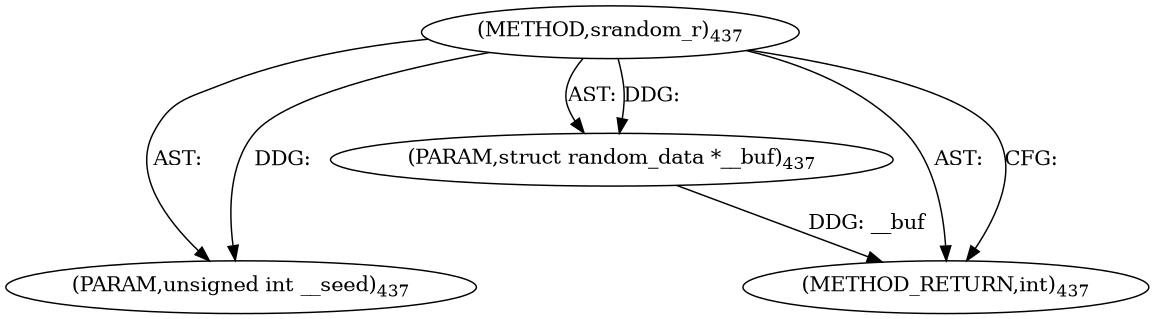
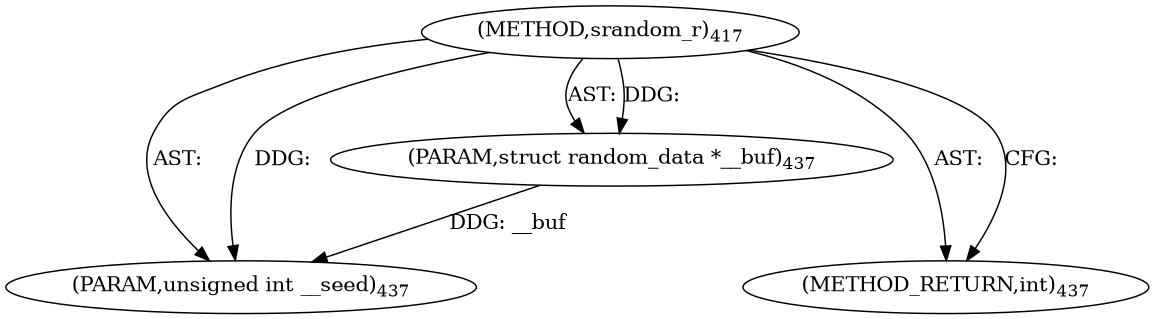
(727, 30) -> (727, 30)
(772, 221) -> (433, 221)
